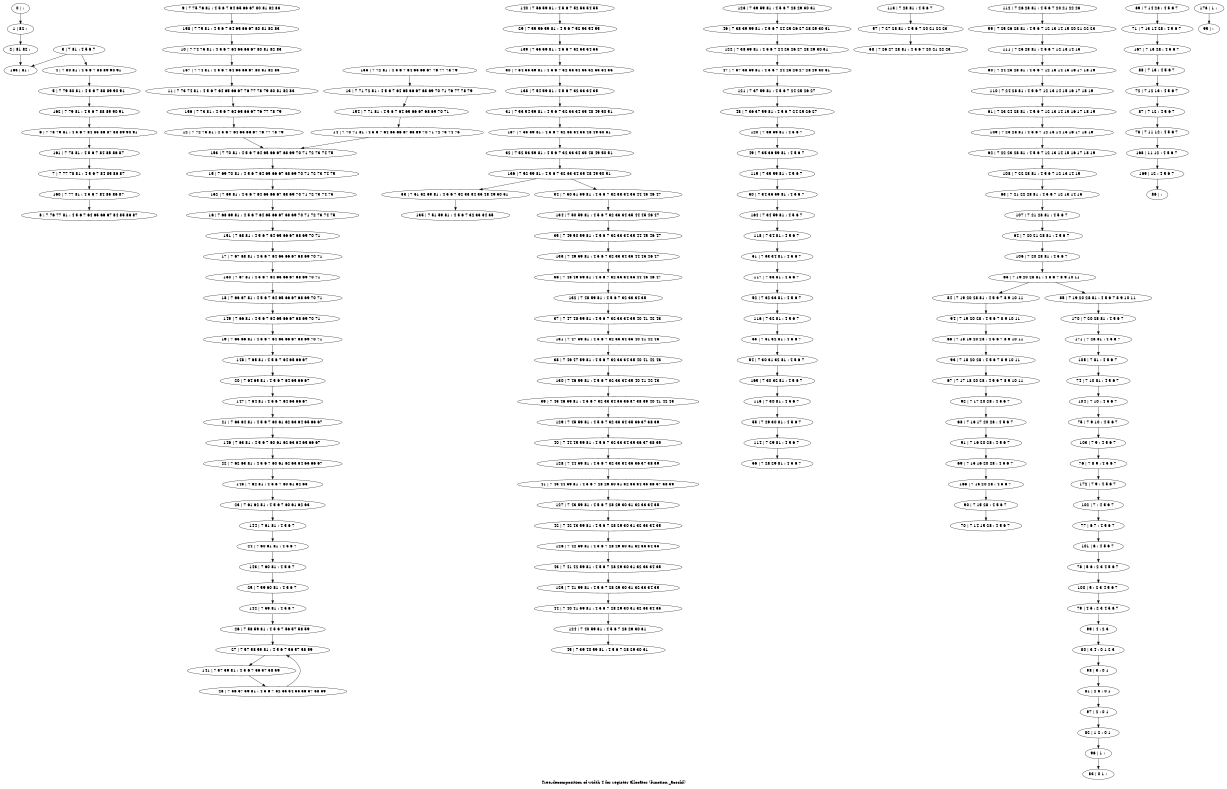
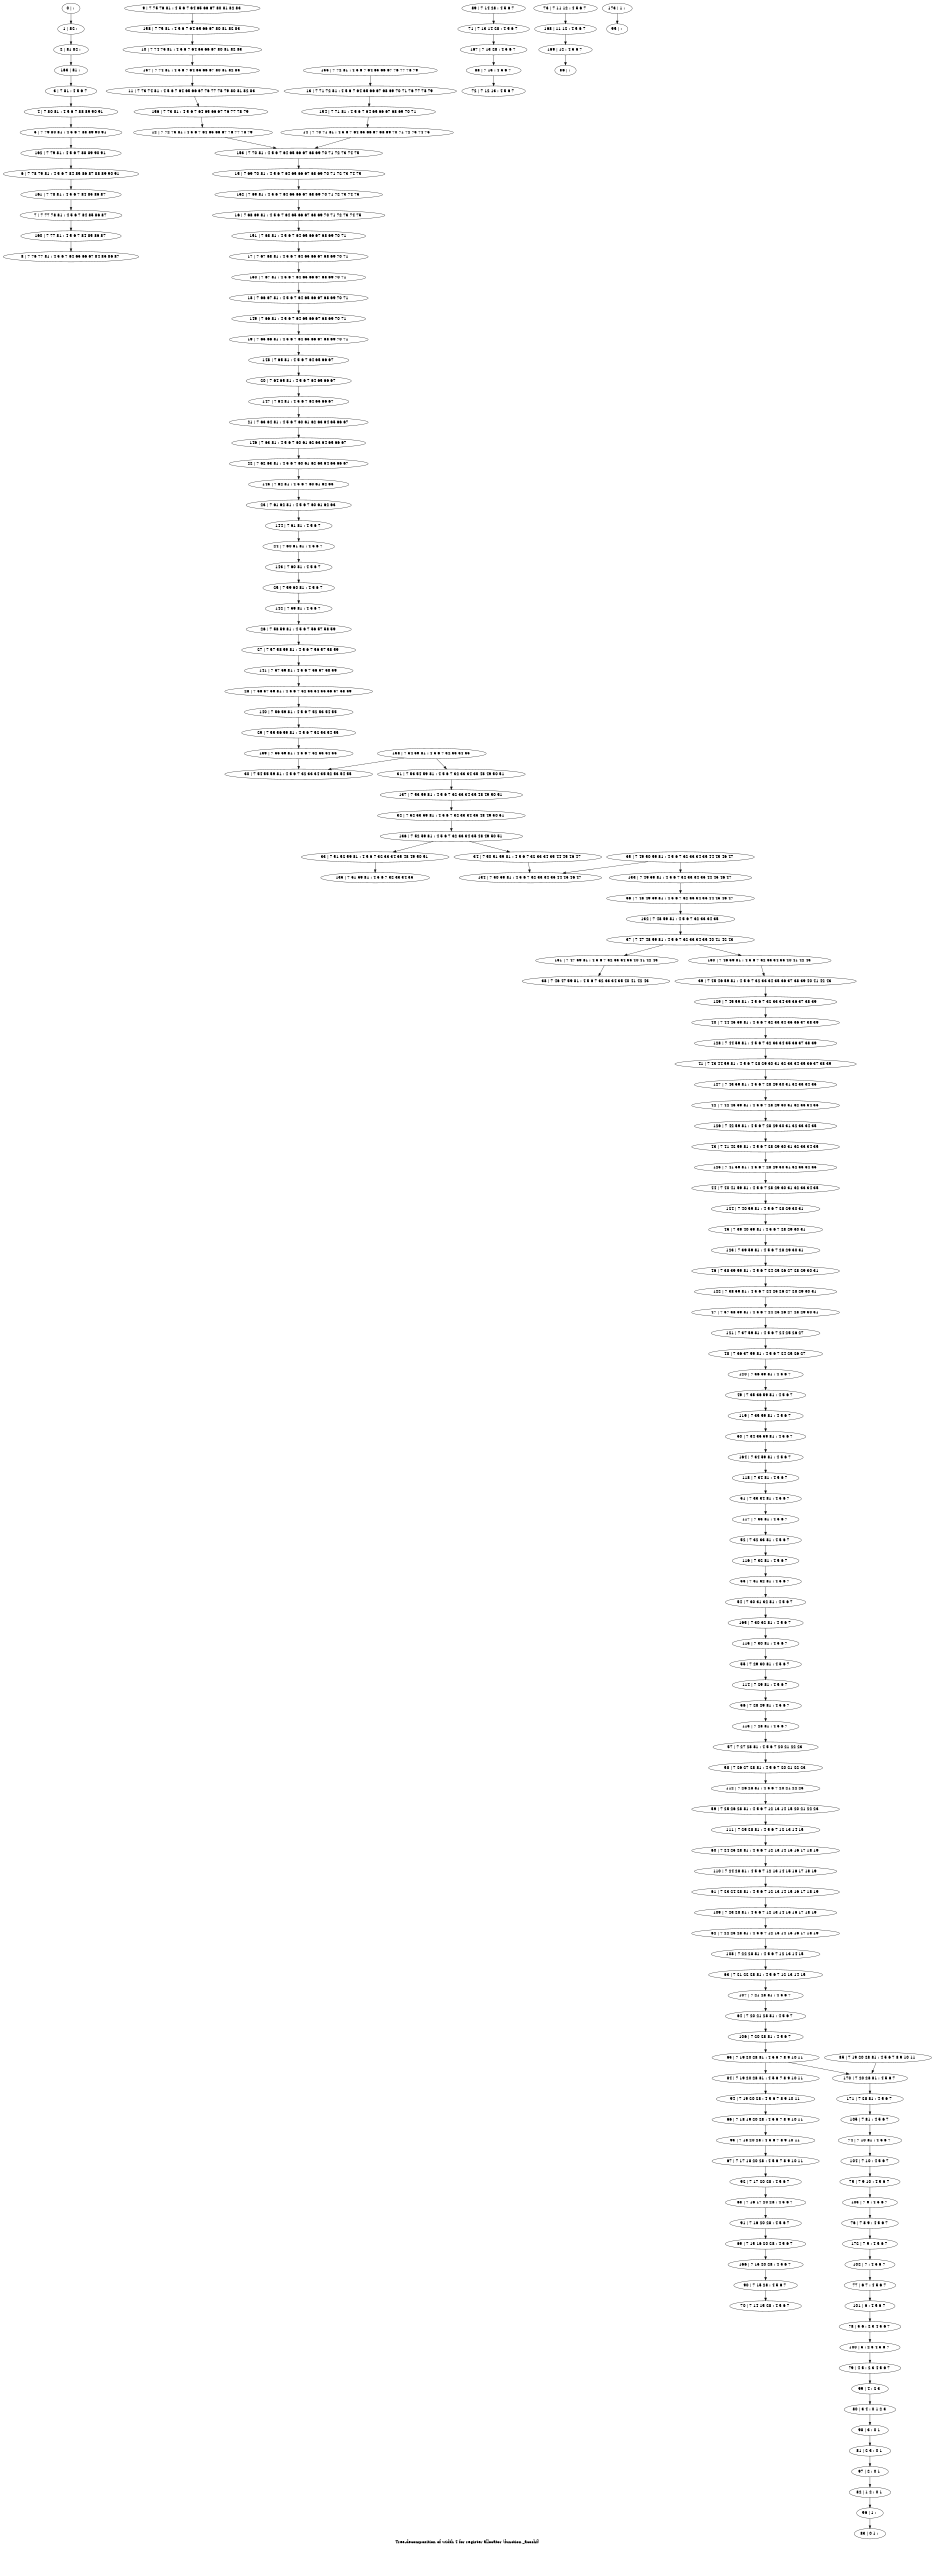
(50, 60) -> (71, 79)
(560, 79) -> (368, 764)
(1157, 112) -> none
(608, 224) -> (607, 867)
(1069, 287) -> (817, 2068)
(608, 369) -> (719, 950)
(300, 672) -> (299, 700)
none -> (766, 1239)
none -> (766, 1715)
none -> (766, 1777)
